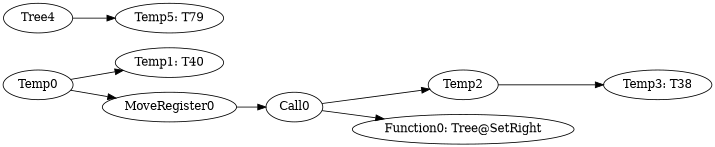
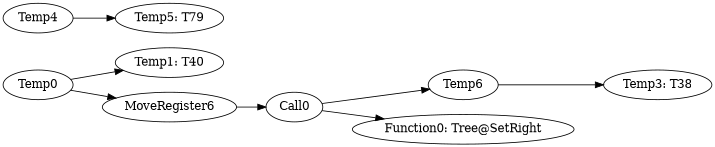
(38, 18) -> (38, 18)
(463, 85) -> (463, 85)
(169, 107) -> (169, 107)
